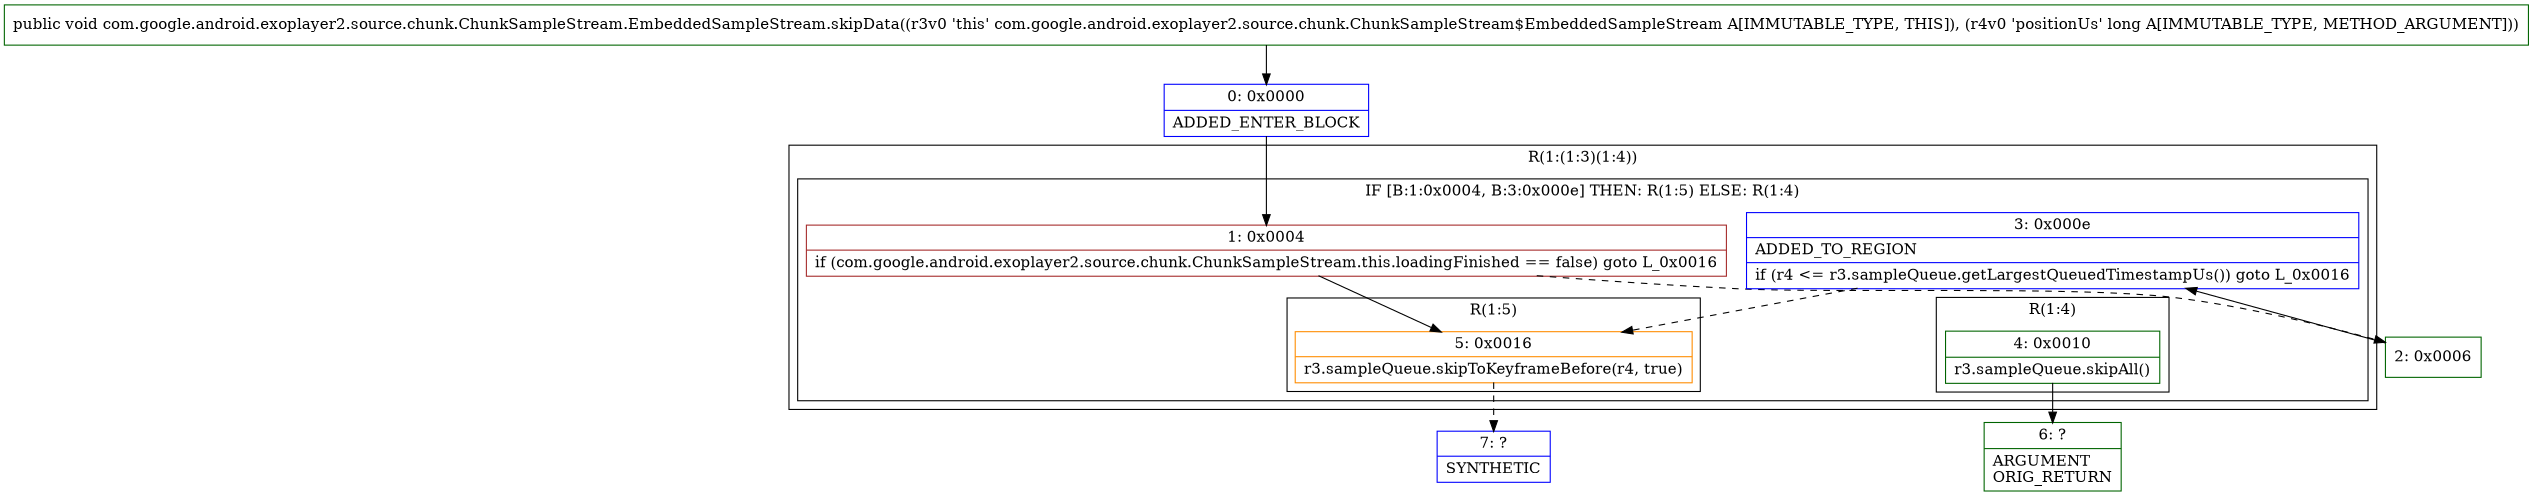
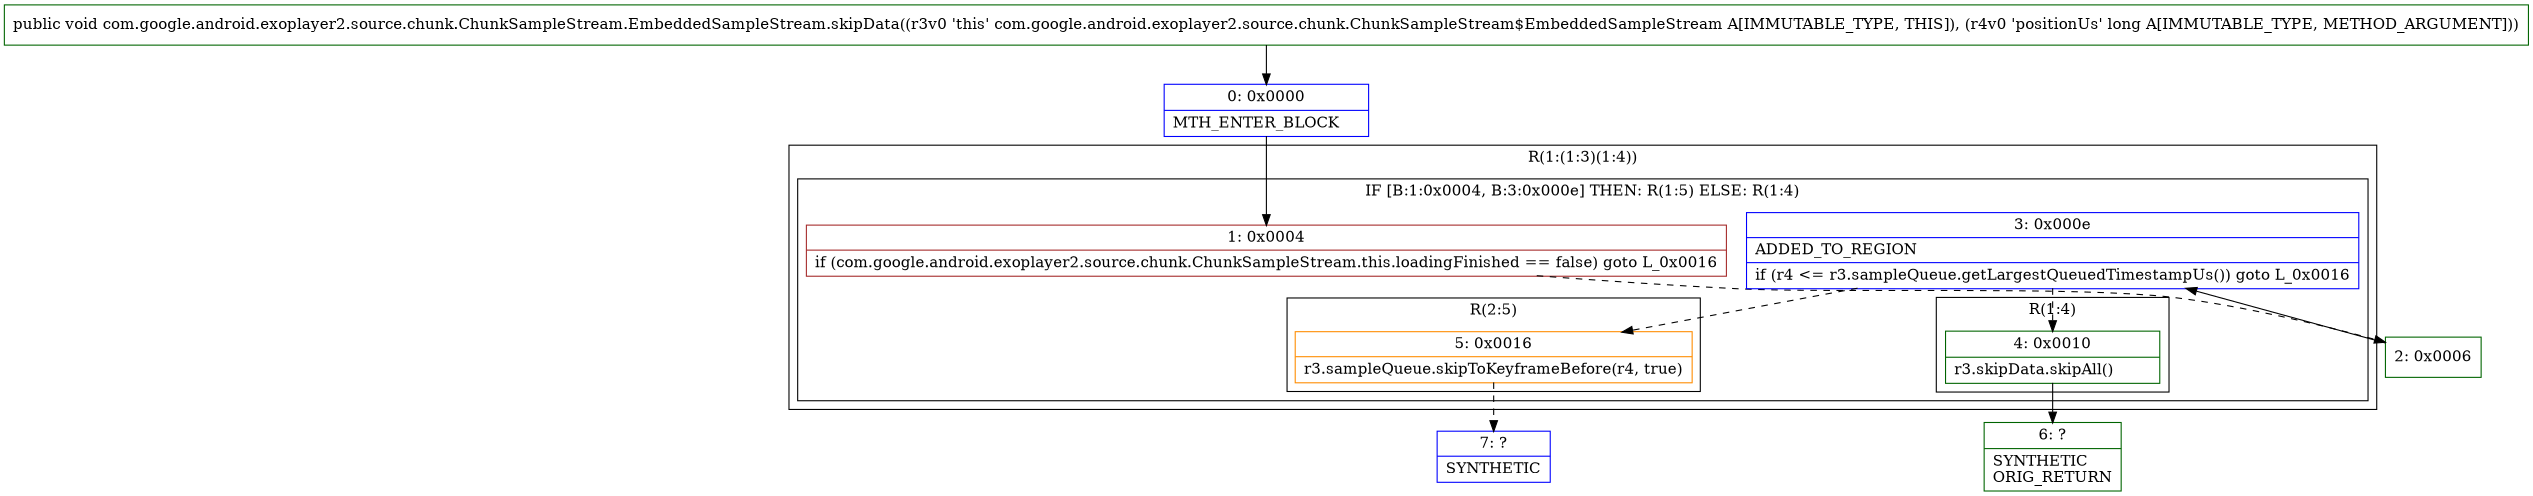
(1266, 123) -> (1257, 123)
none -> (2053, 304)
(1383, 305) -> none
(1494, 310) -> (1494, 310)
(2053, 370) -> (2034, 370)
(2042, 461) -> (2041, 461)
